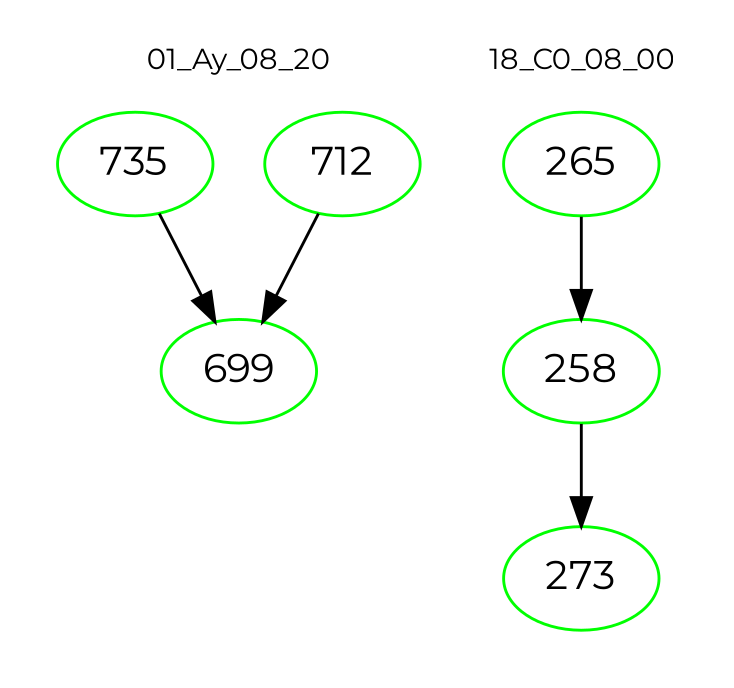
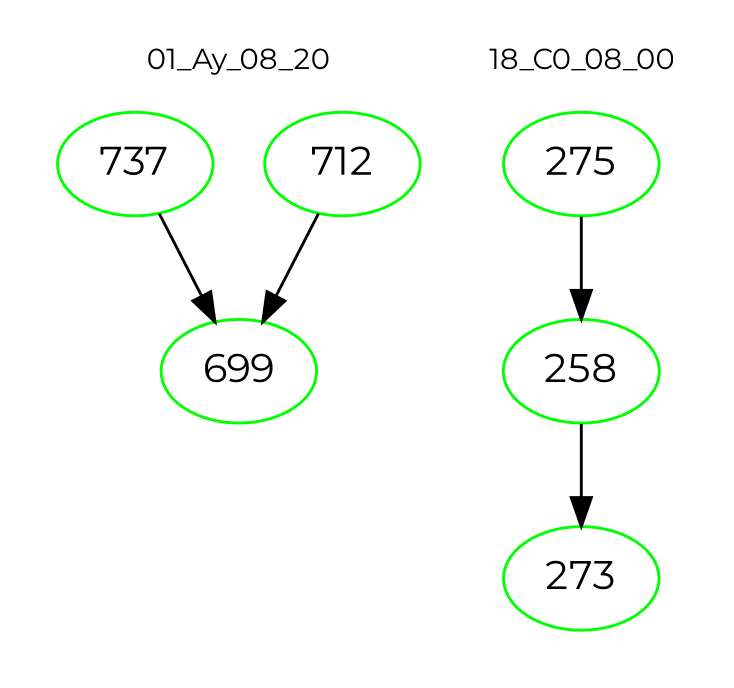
(135, 164) -> (135, 164)
(581, 164) -> (581, 164)
